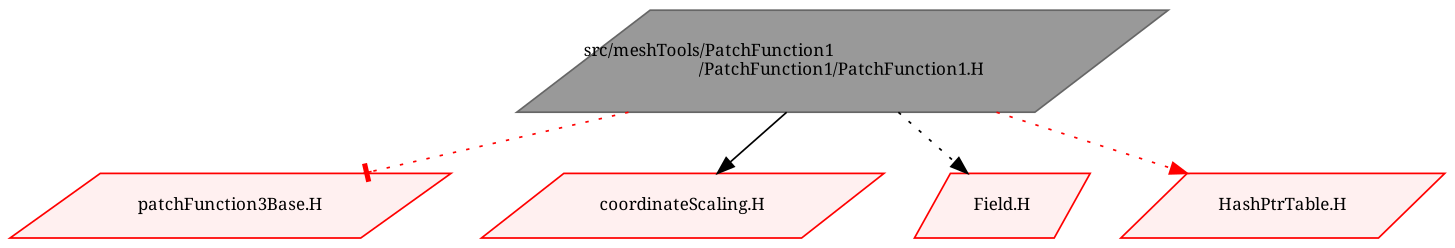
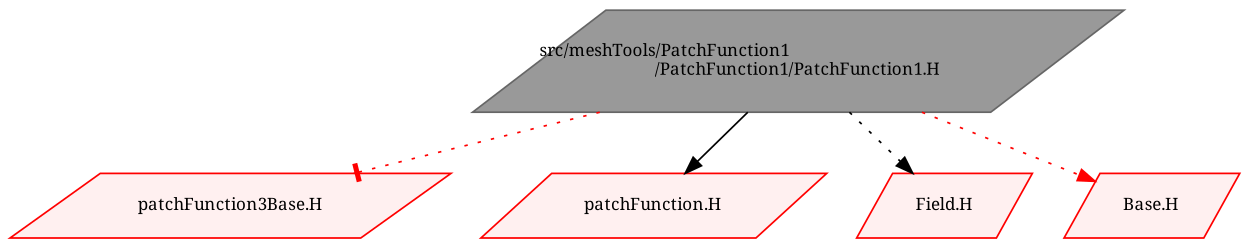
(683, 206) -> (654, 206)
(1283, 206) -> (1152, 206)
